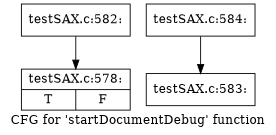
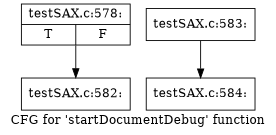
(76, 48) -> (76, 57)
(201, 50) -> (201, 55)
